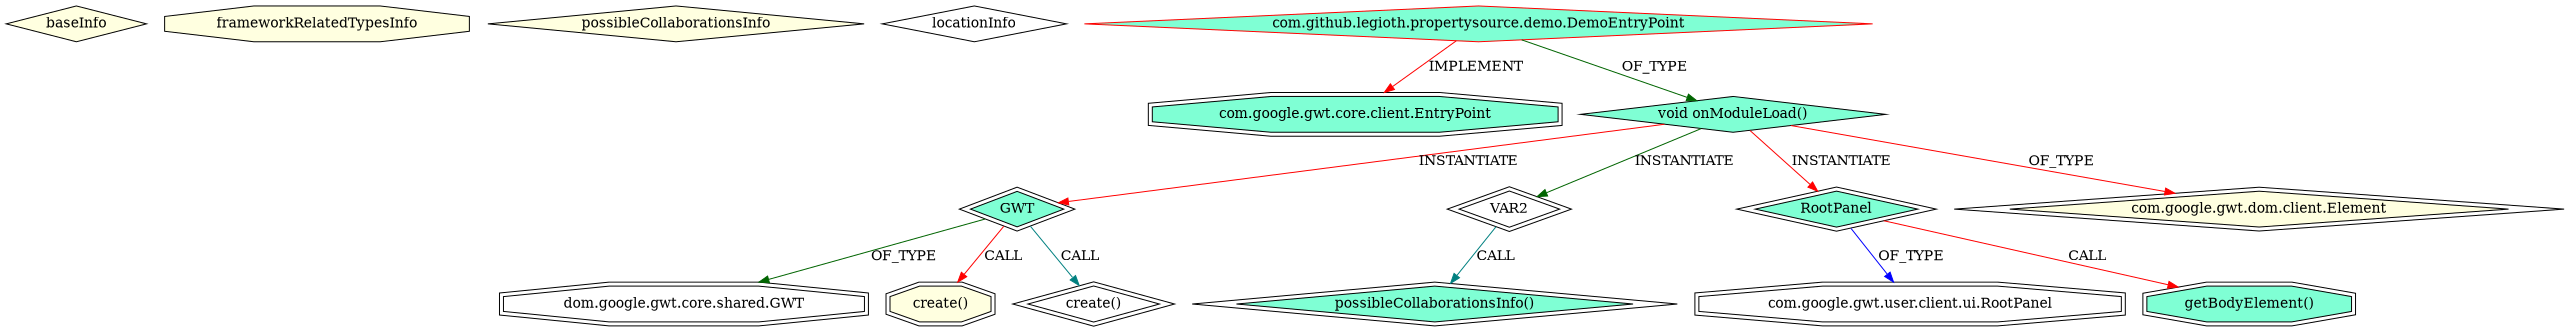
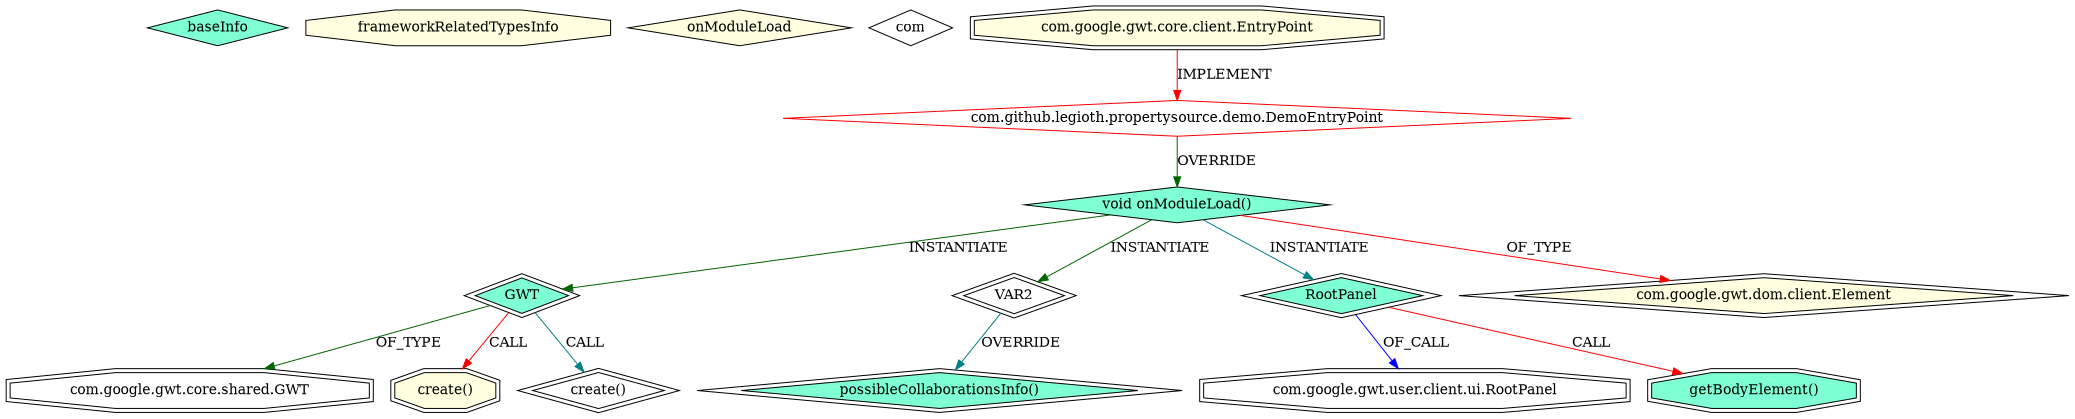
(76, 24) -> (218, 28)
(676, 24) -> (740, 28)
(974, 24) -> (911, 28)
(1479, 24) -> (1177, 118)
(1424, 64) -> (1177, 70)
(1655, 67) -> (1217, 162)
(1355, 114) -> (1177, 28)
(1780, 158) -> (1254, 247)
(1367, 163) -> (841, 251)
(1496, 257) -> (1021, 343)
(1912, 257) -> (1416, 343)
(684, 304) -> (190, 391)
